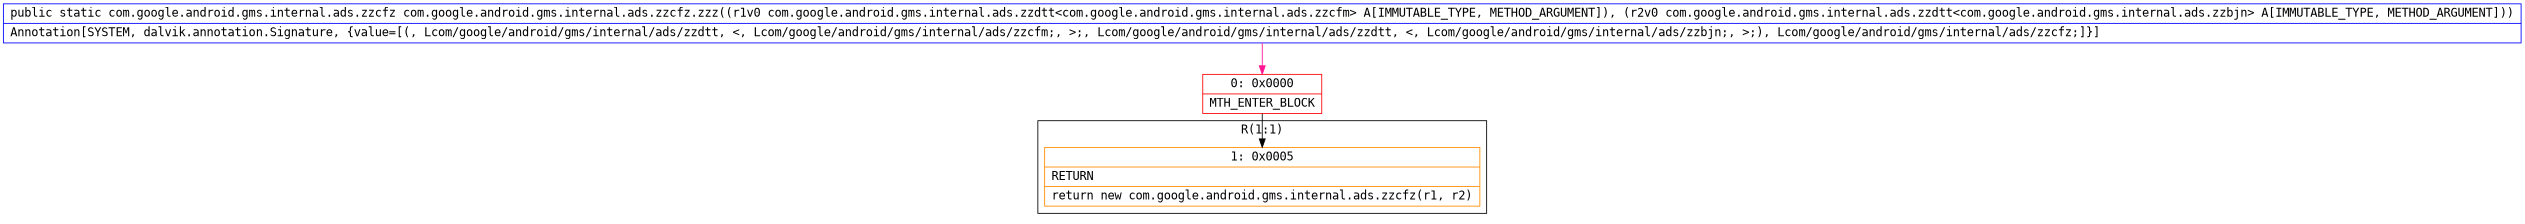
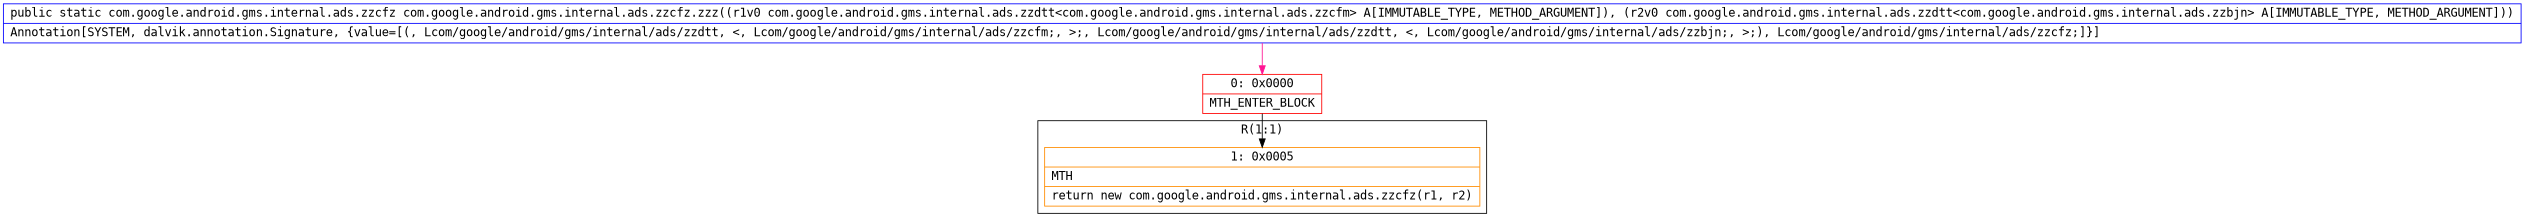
(1073, 176) -> (1062, 176)
